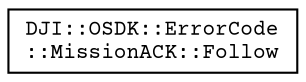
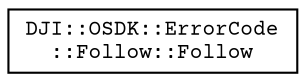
(153, 41) -> (153, 41)
